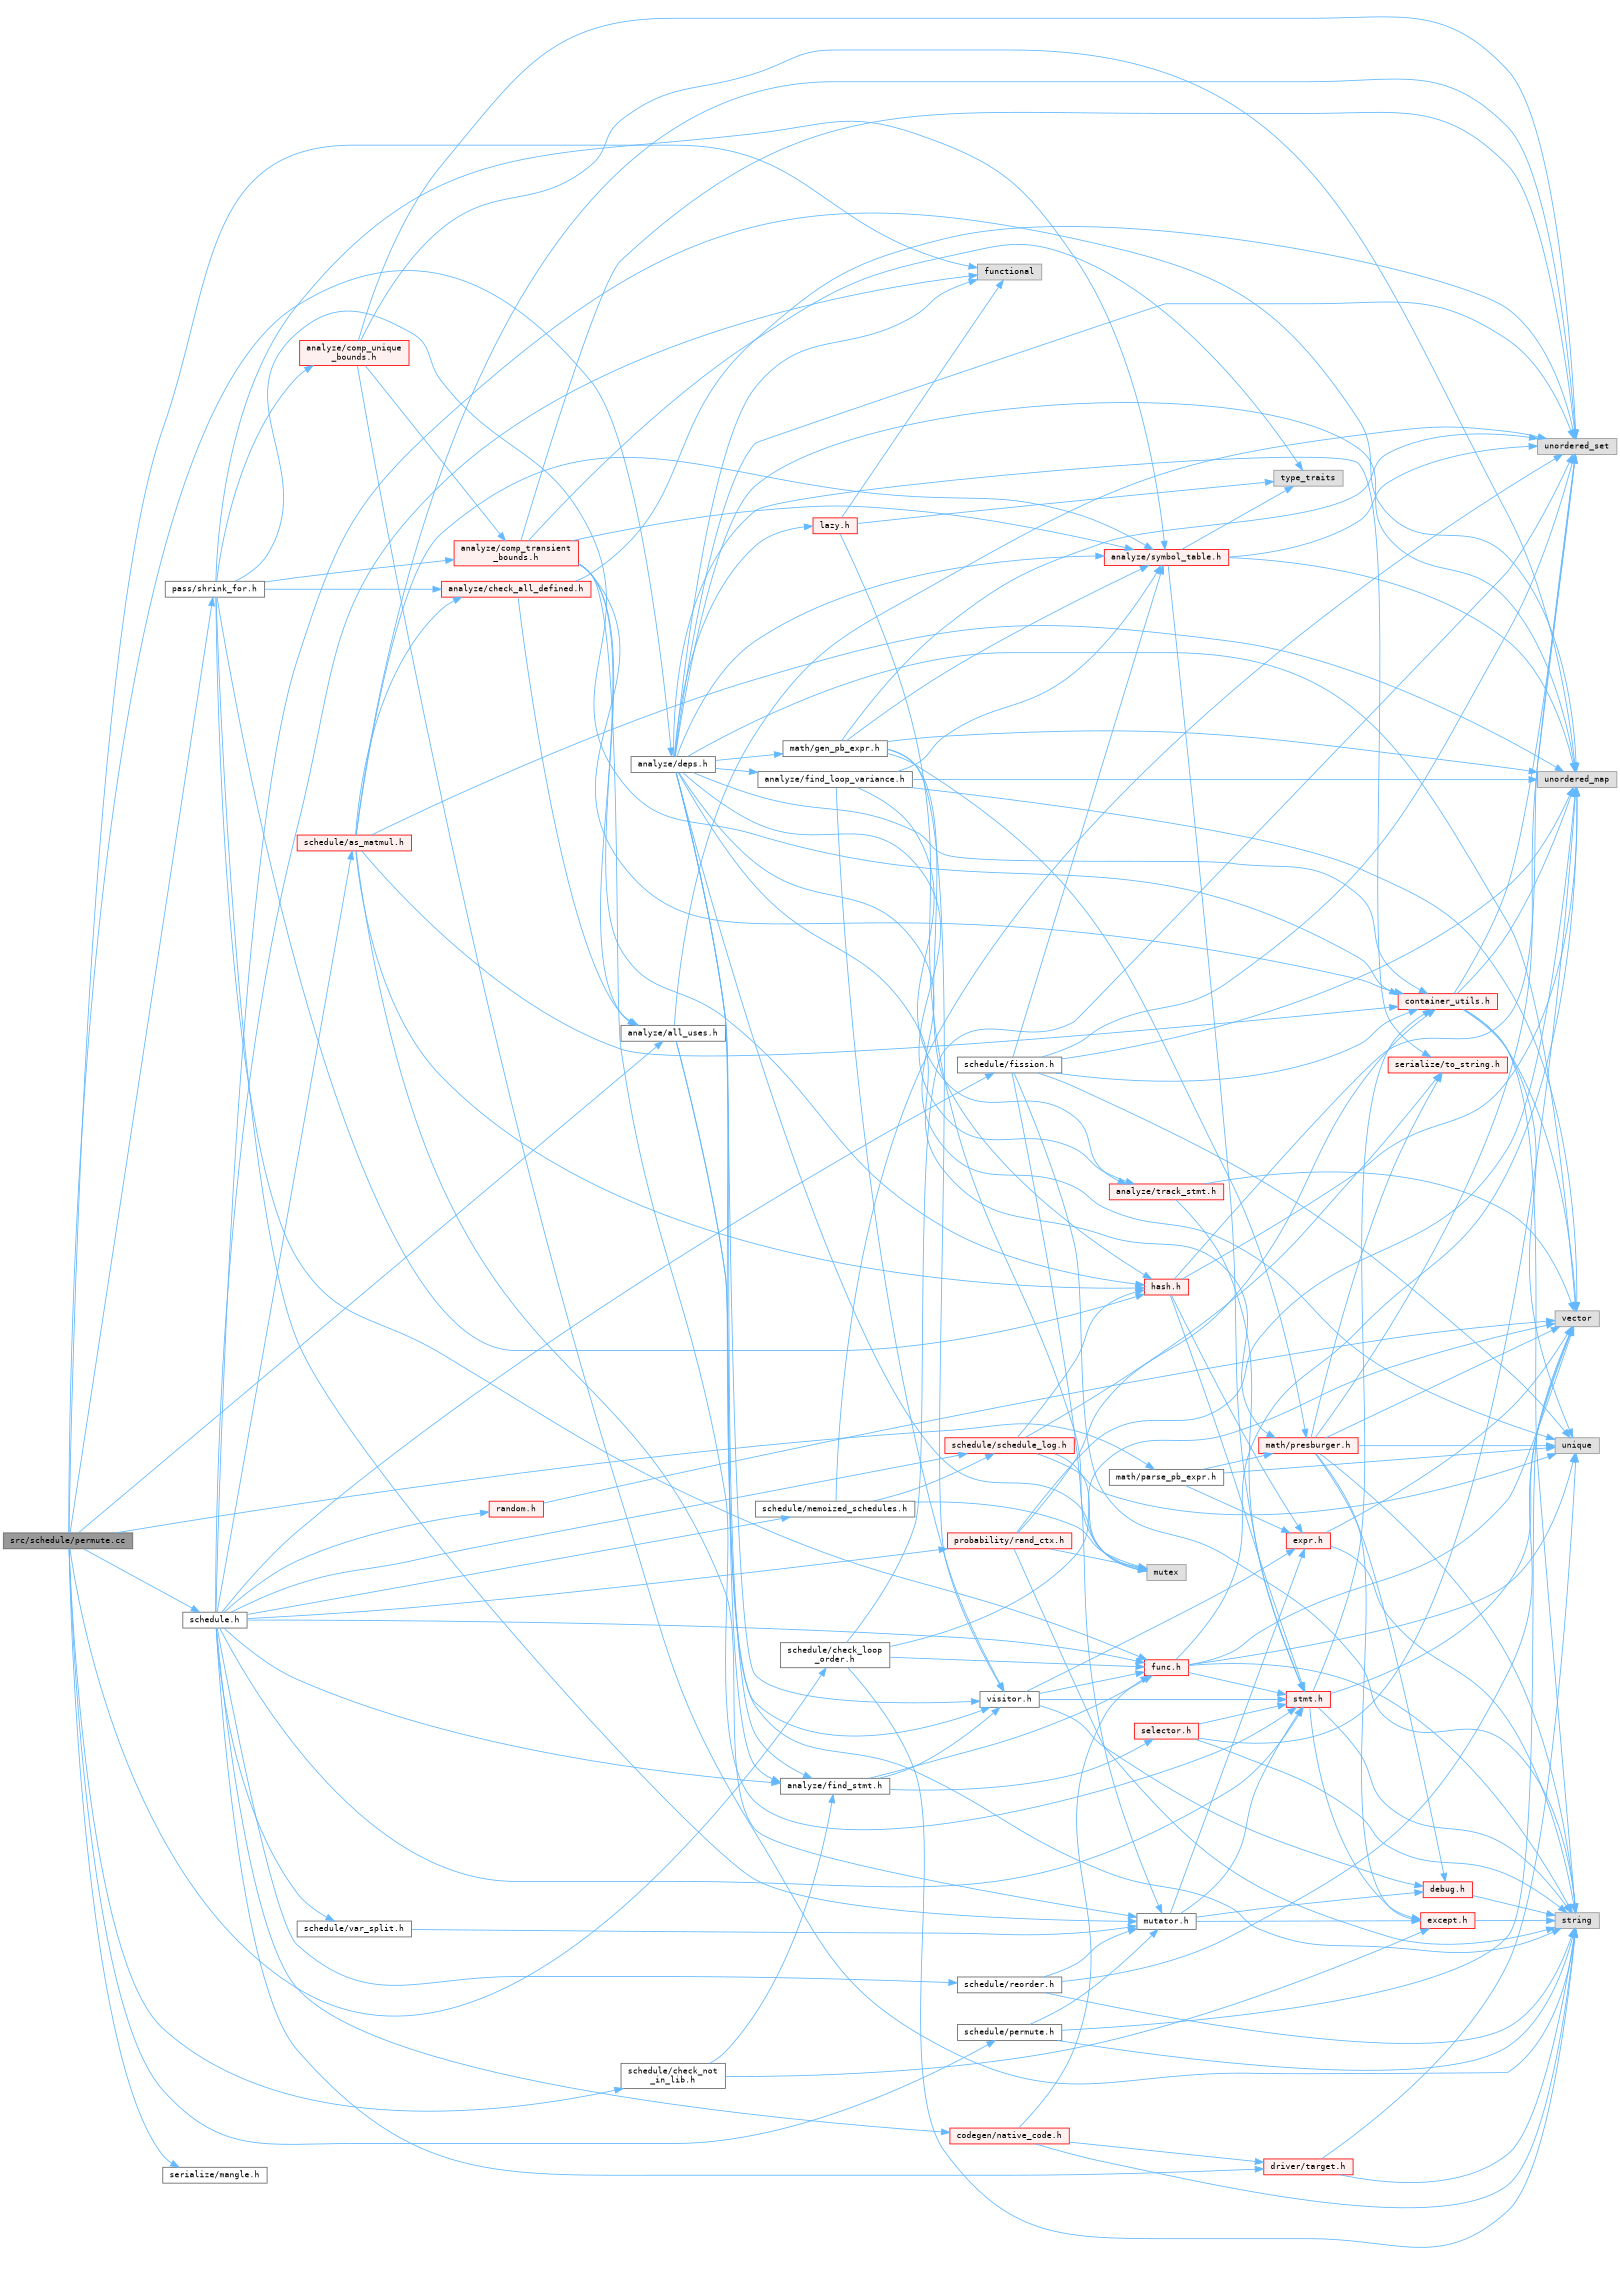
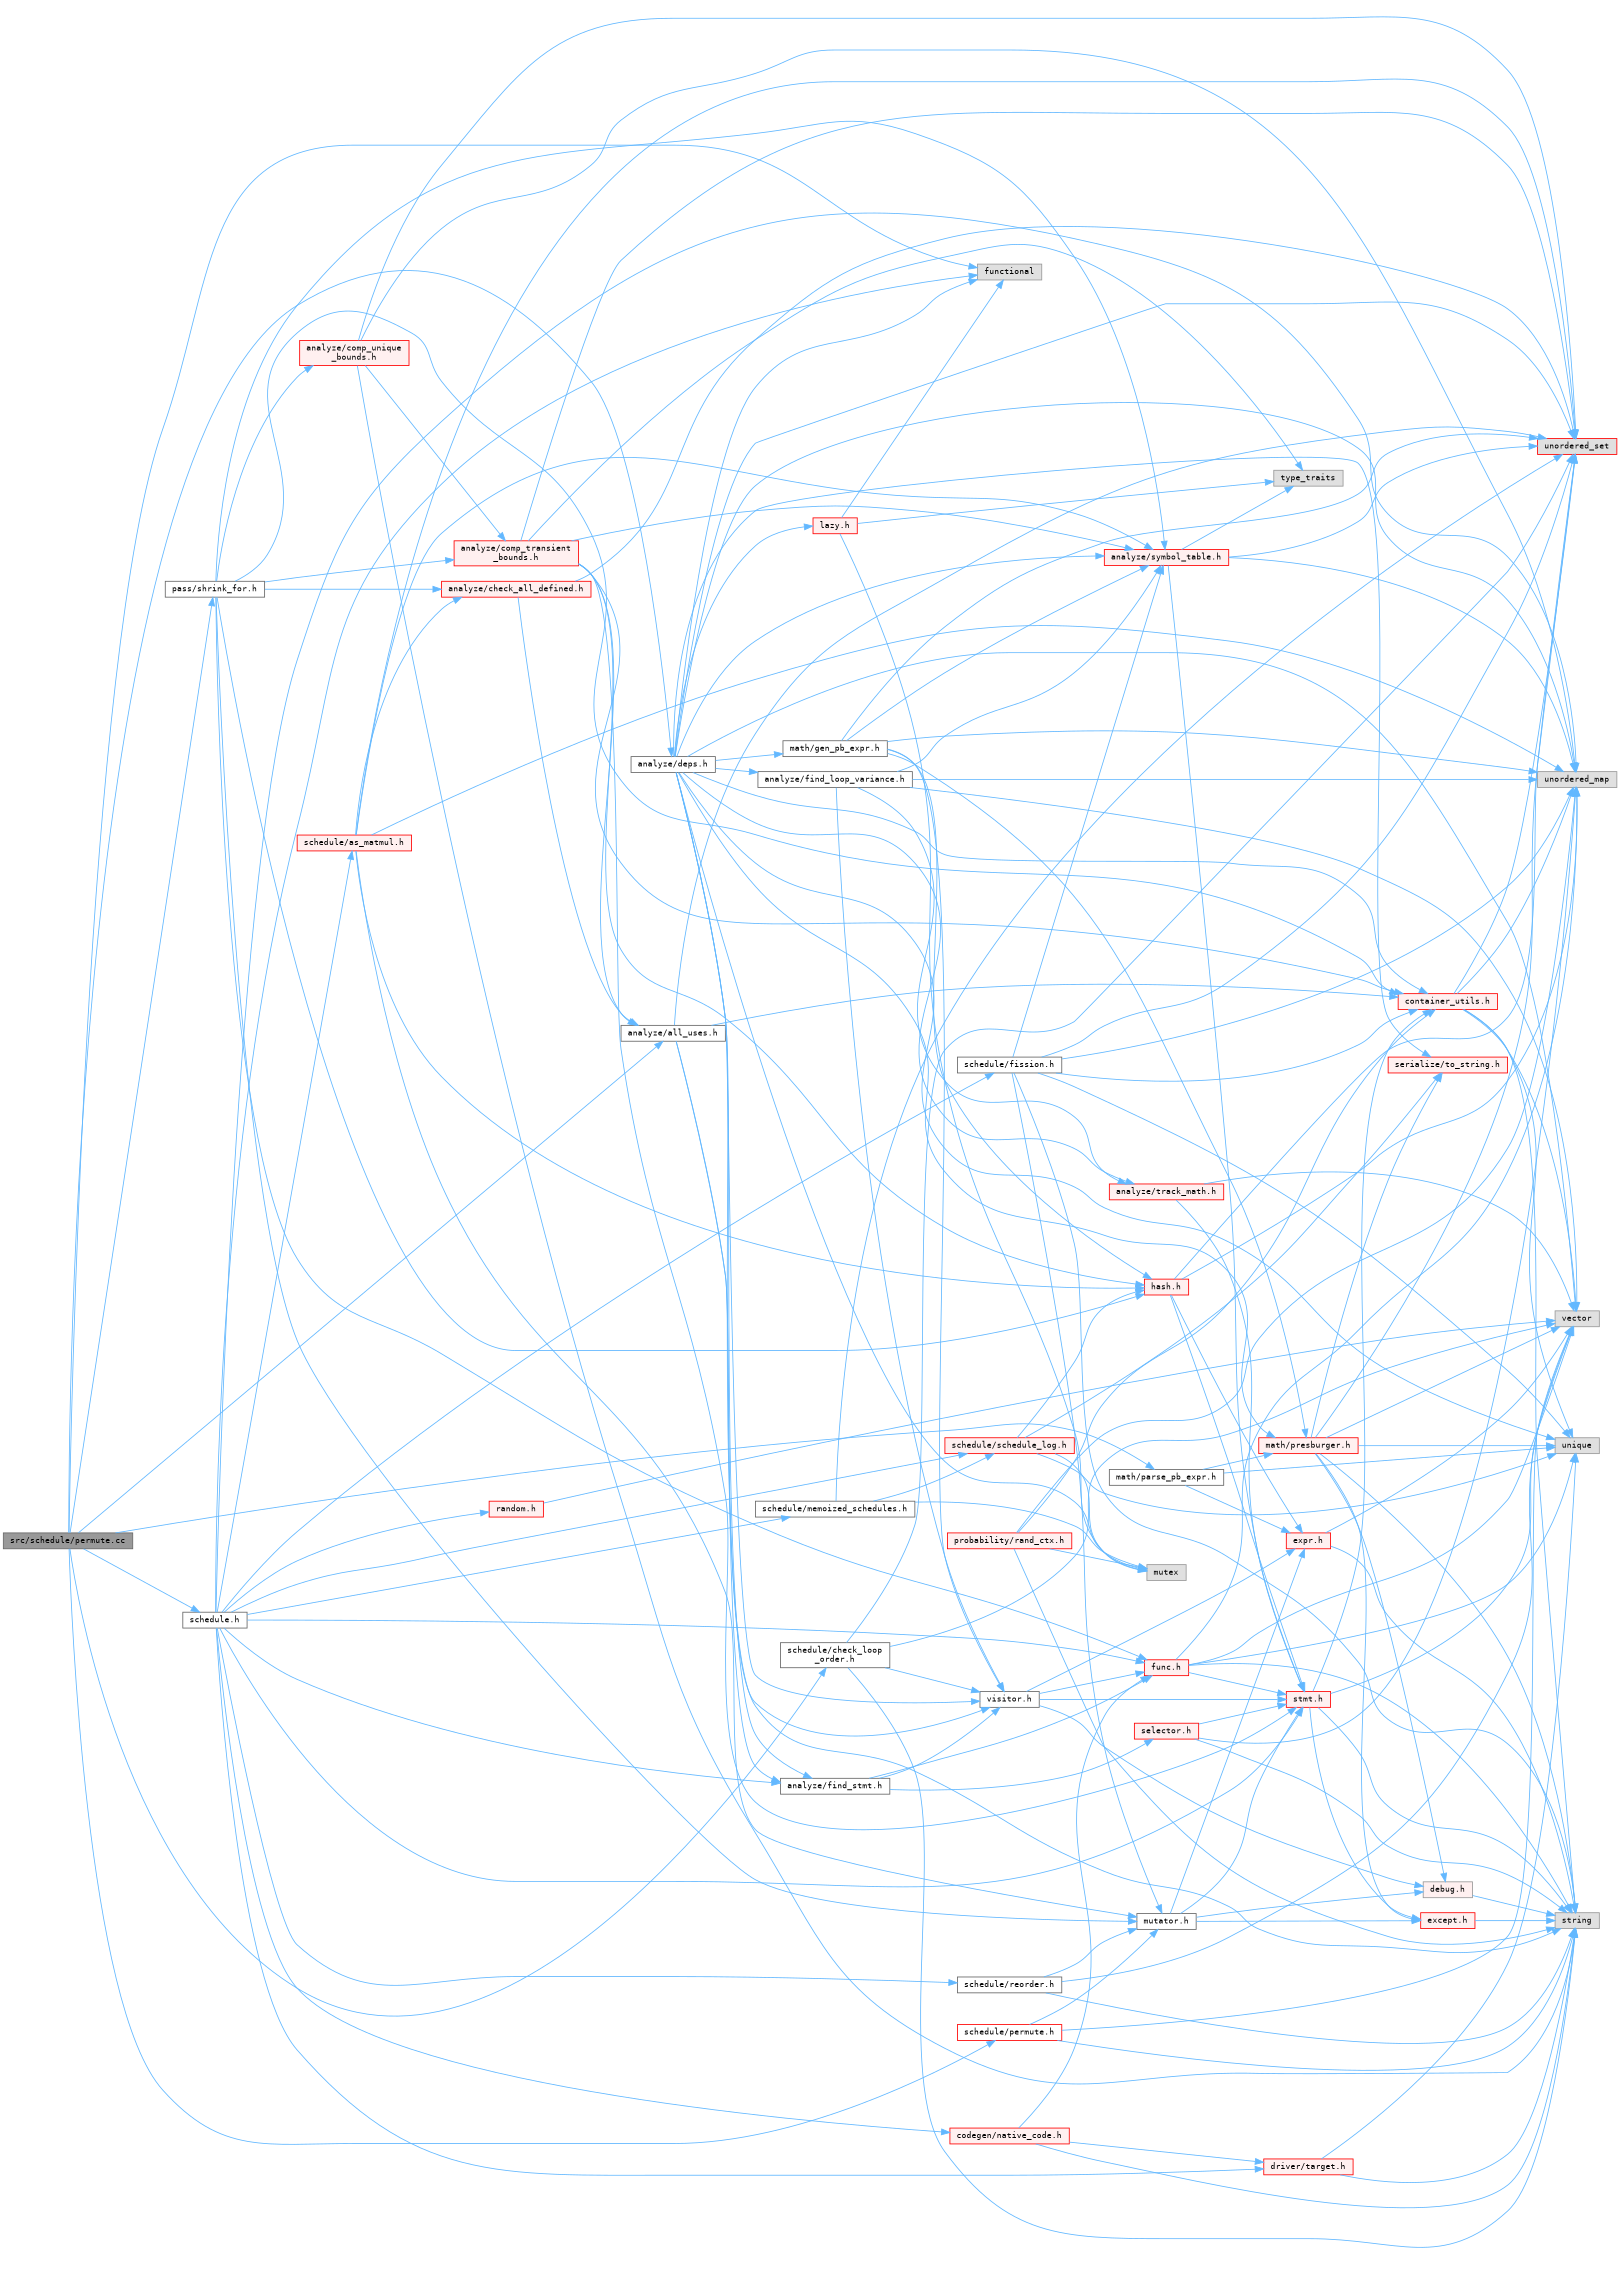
(1577, 446) -> (1577, 446)
(841, 1052) -> (1049, 985)
(1167, 1192) -> (1167, 1192)
(594, 1590) -> none
(1013, 1662) -> (928, 1679)
(1448, 1890) -> (1448, 1890)
(354, 1929) -> none
(1010, 2032) -> (1010, 2032)
(673, 2076) -> none
(215, 2175) -> none
